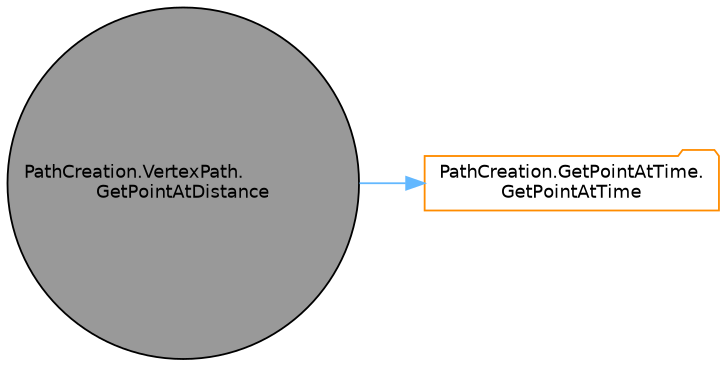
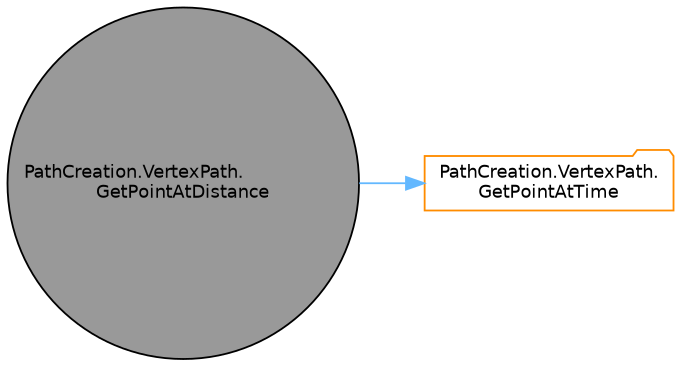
(572, 183) -> (549, 183)
